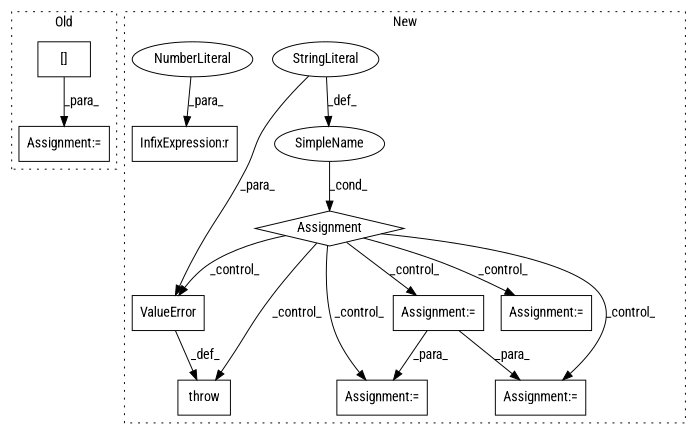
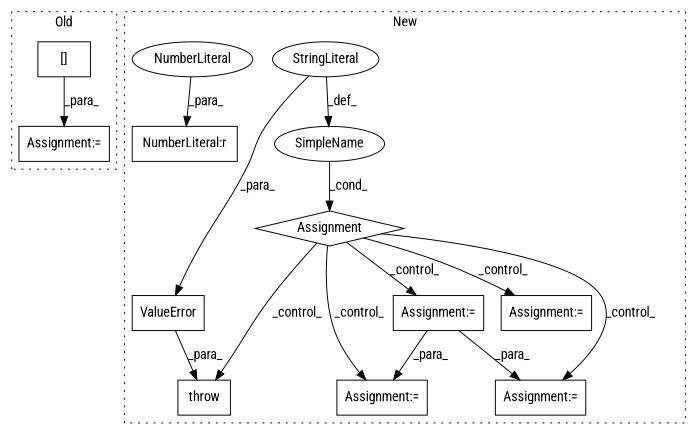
(185, 144) -> (185, 144)
(230, 253) -> none
(206, 355) -> (206, 355)
